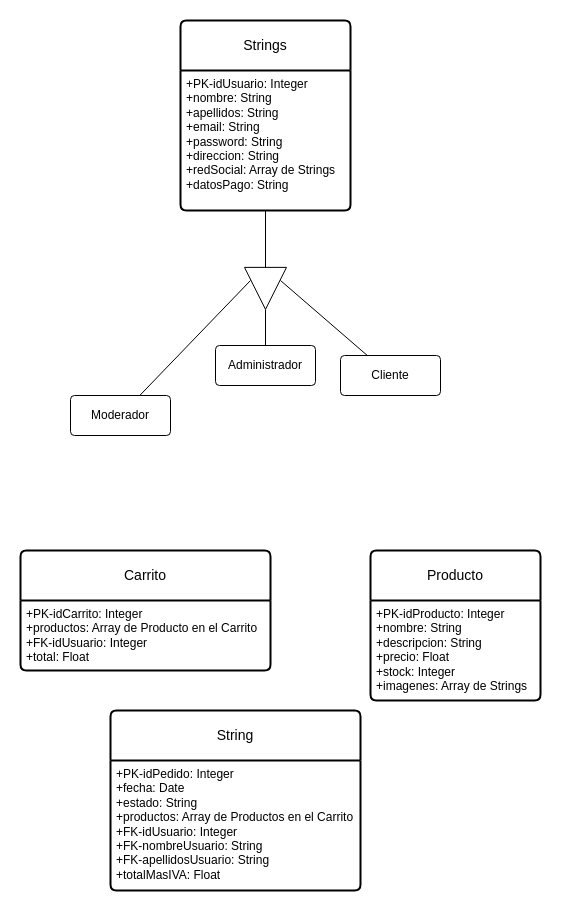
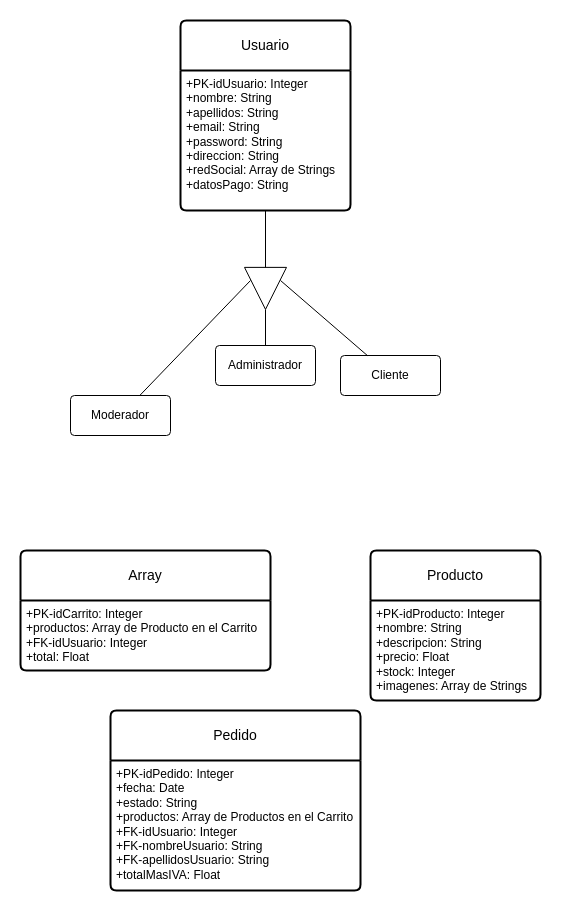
(266, 46) -> (266, 46)
(146, 576) -> (146, 576)
(236, 736) -> (236, 736)
